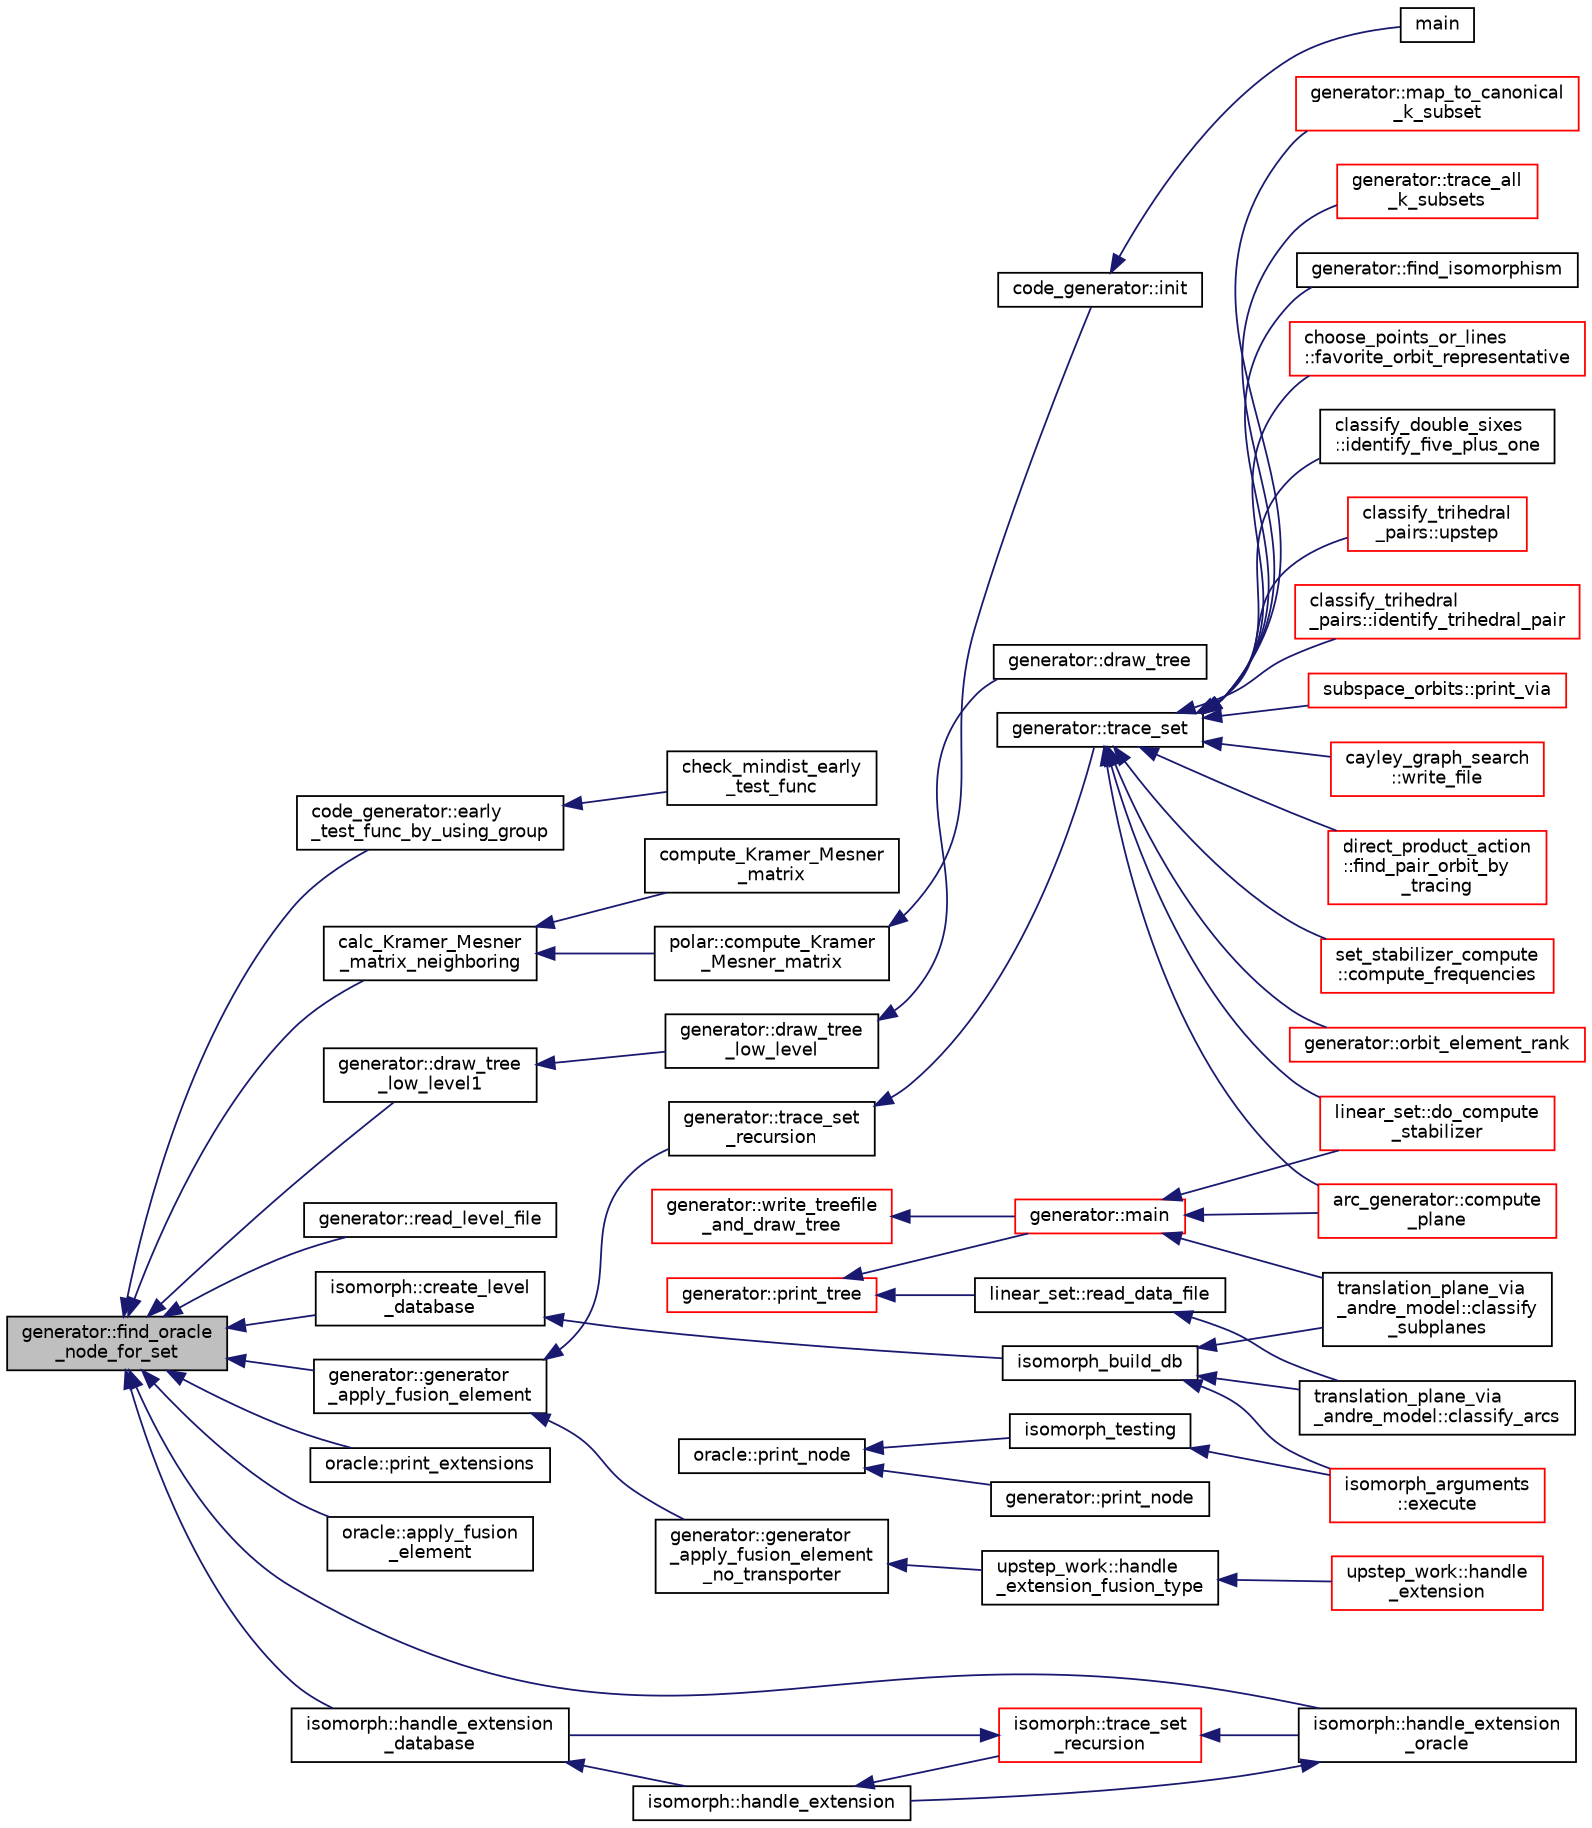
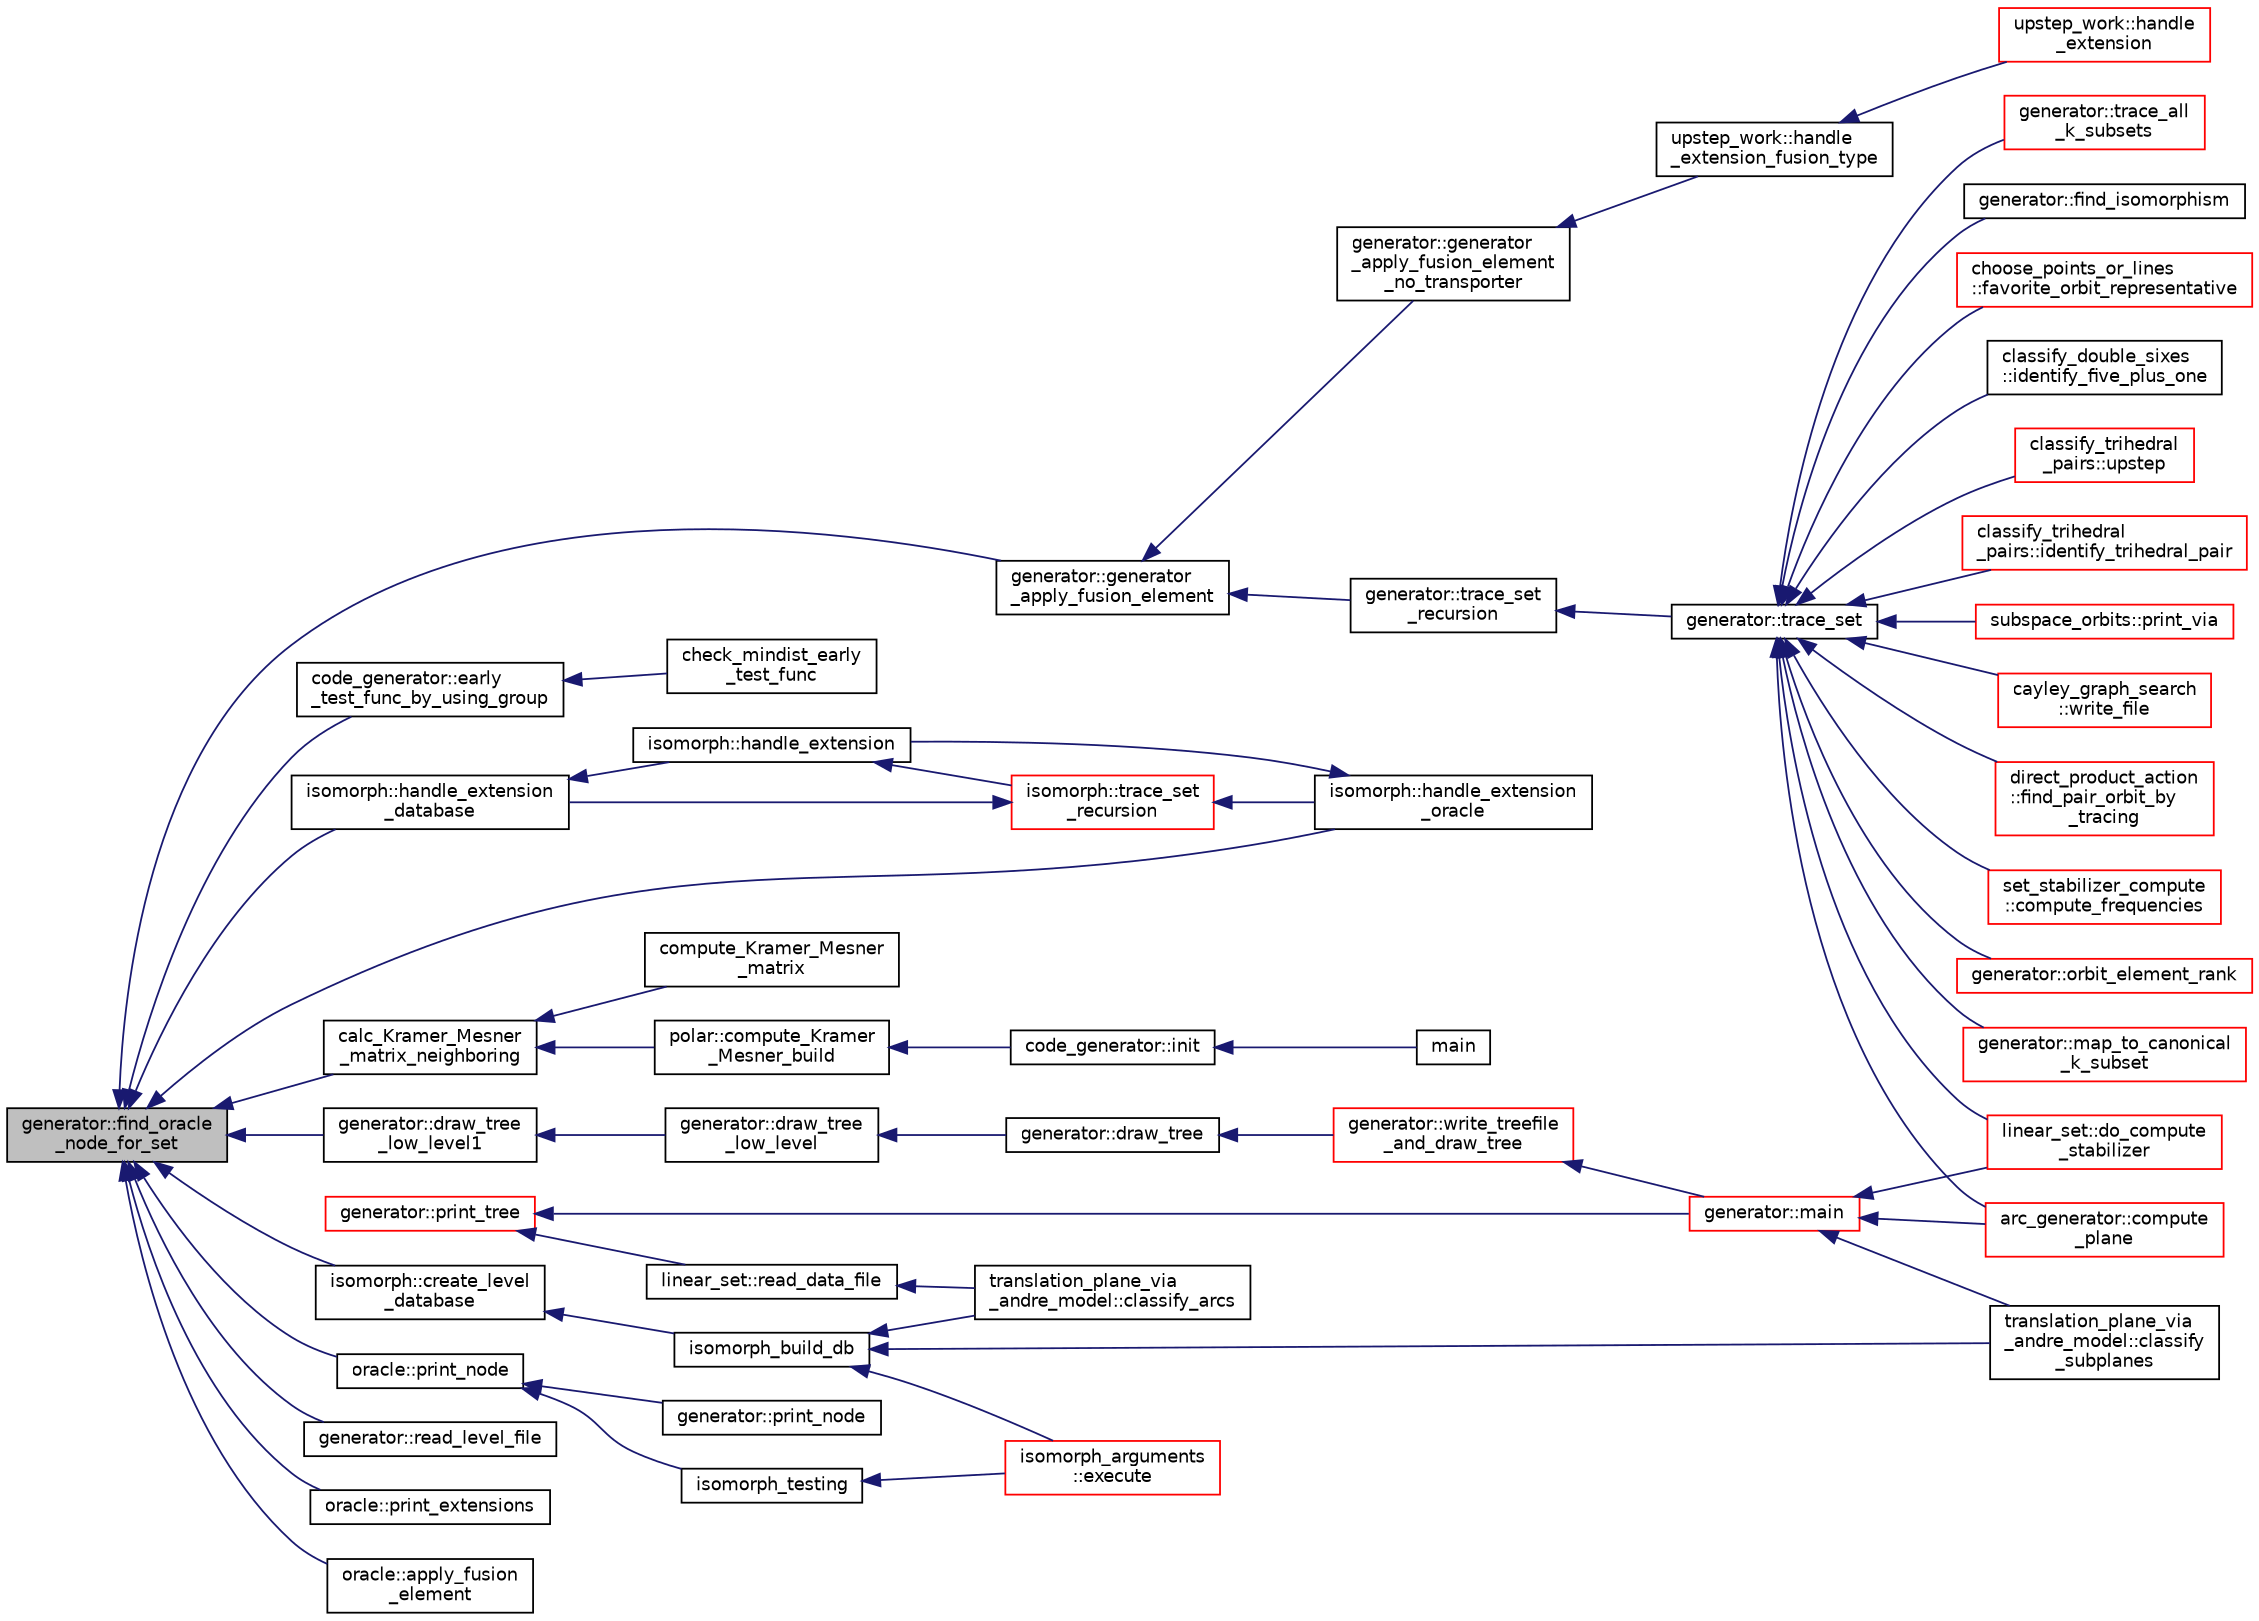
(772, 953) -> (772, 1047)
none -> (1285, 1135)
none -> (226, 1284)
